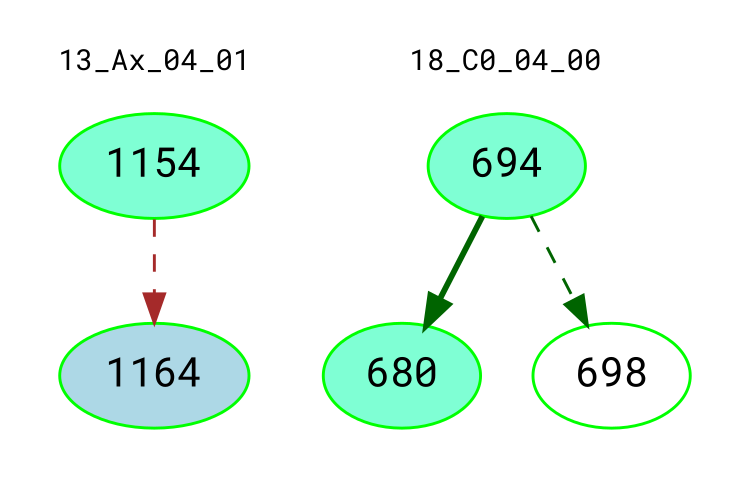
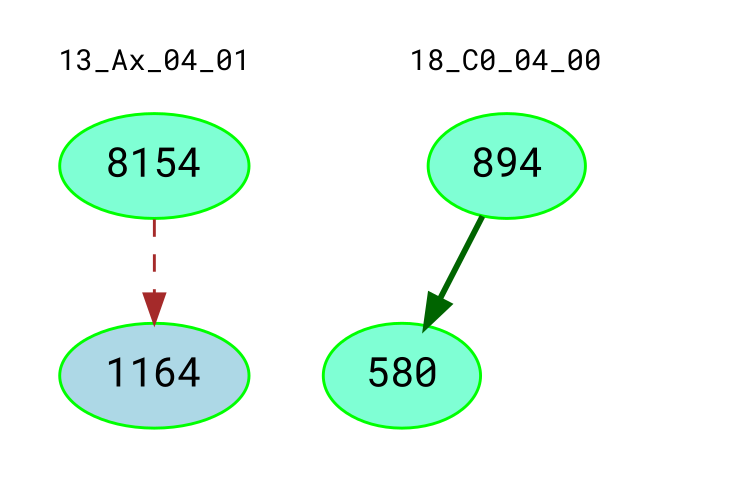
(154, 166) -> (154, 166)
(507, 166) -> (507, 166)
(402, 376) -> (402, 376)
(612, 376) -> none
